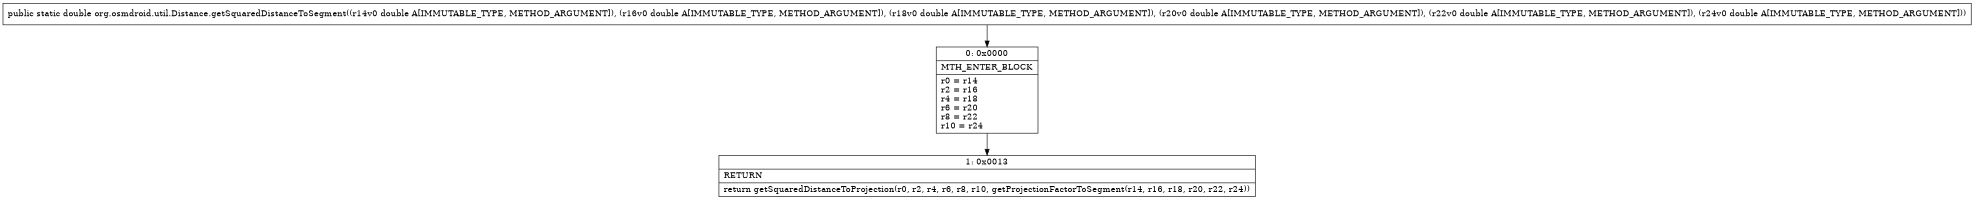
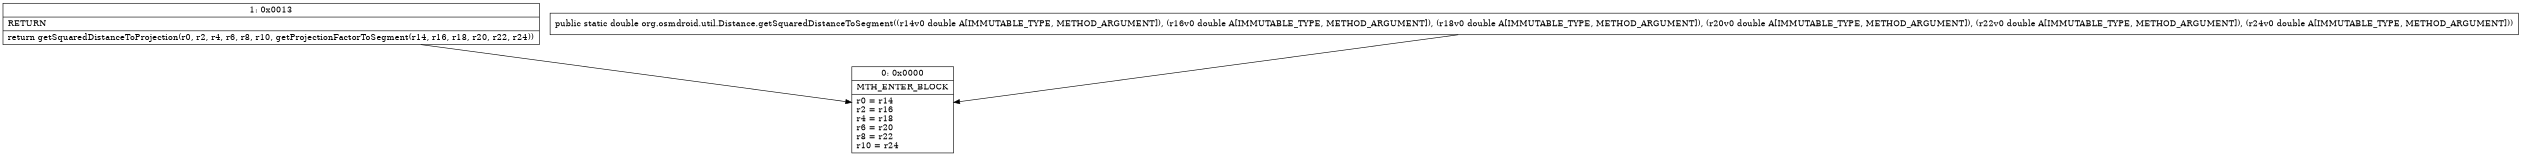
(987, 141) -> (633, 73)
